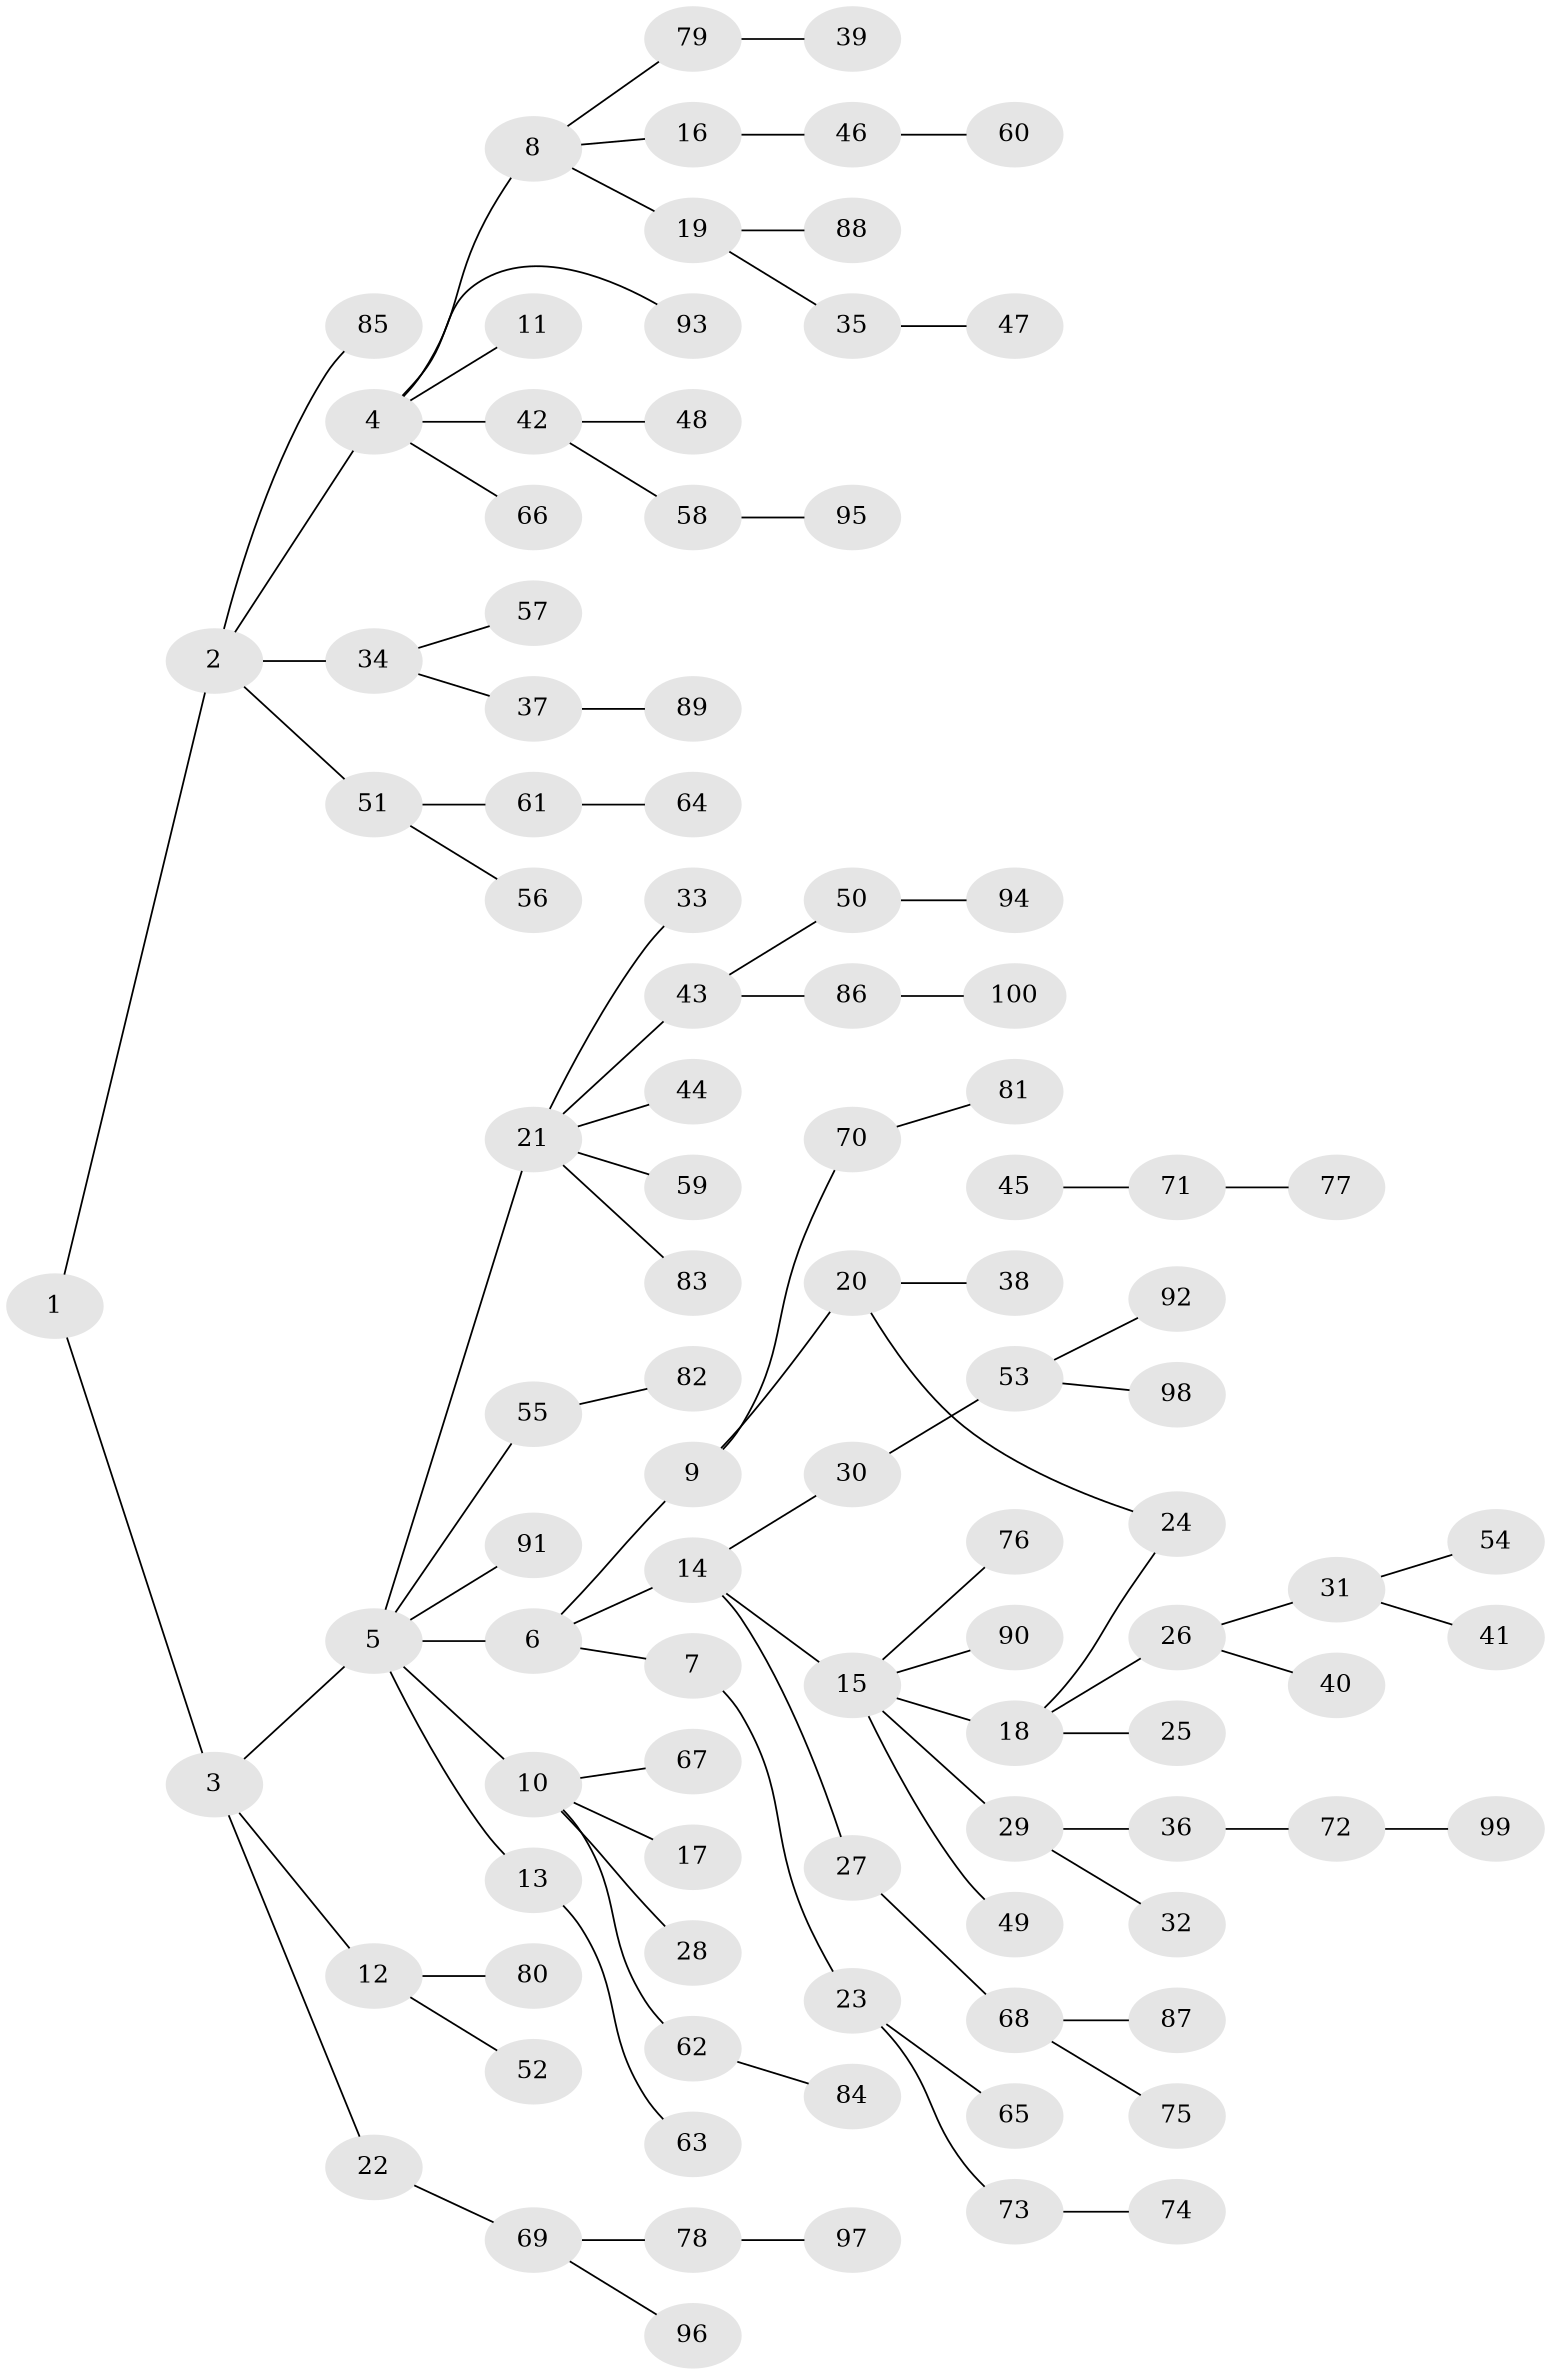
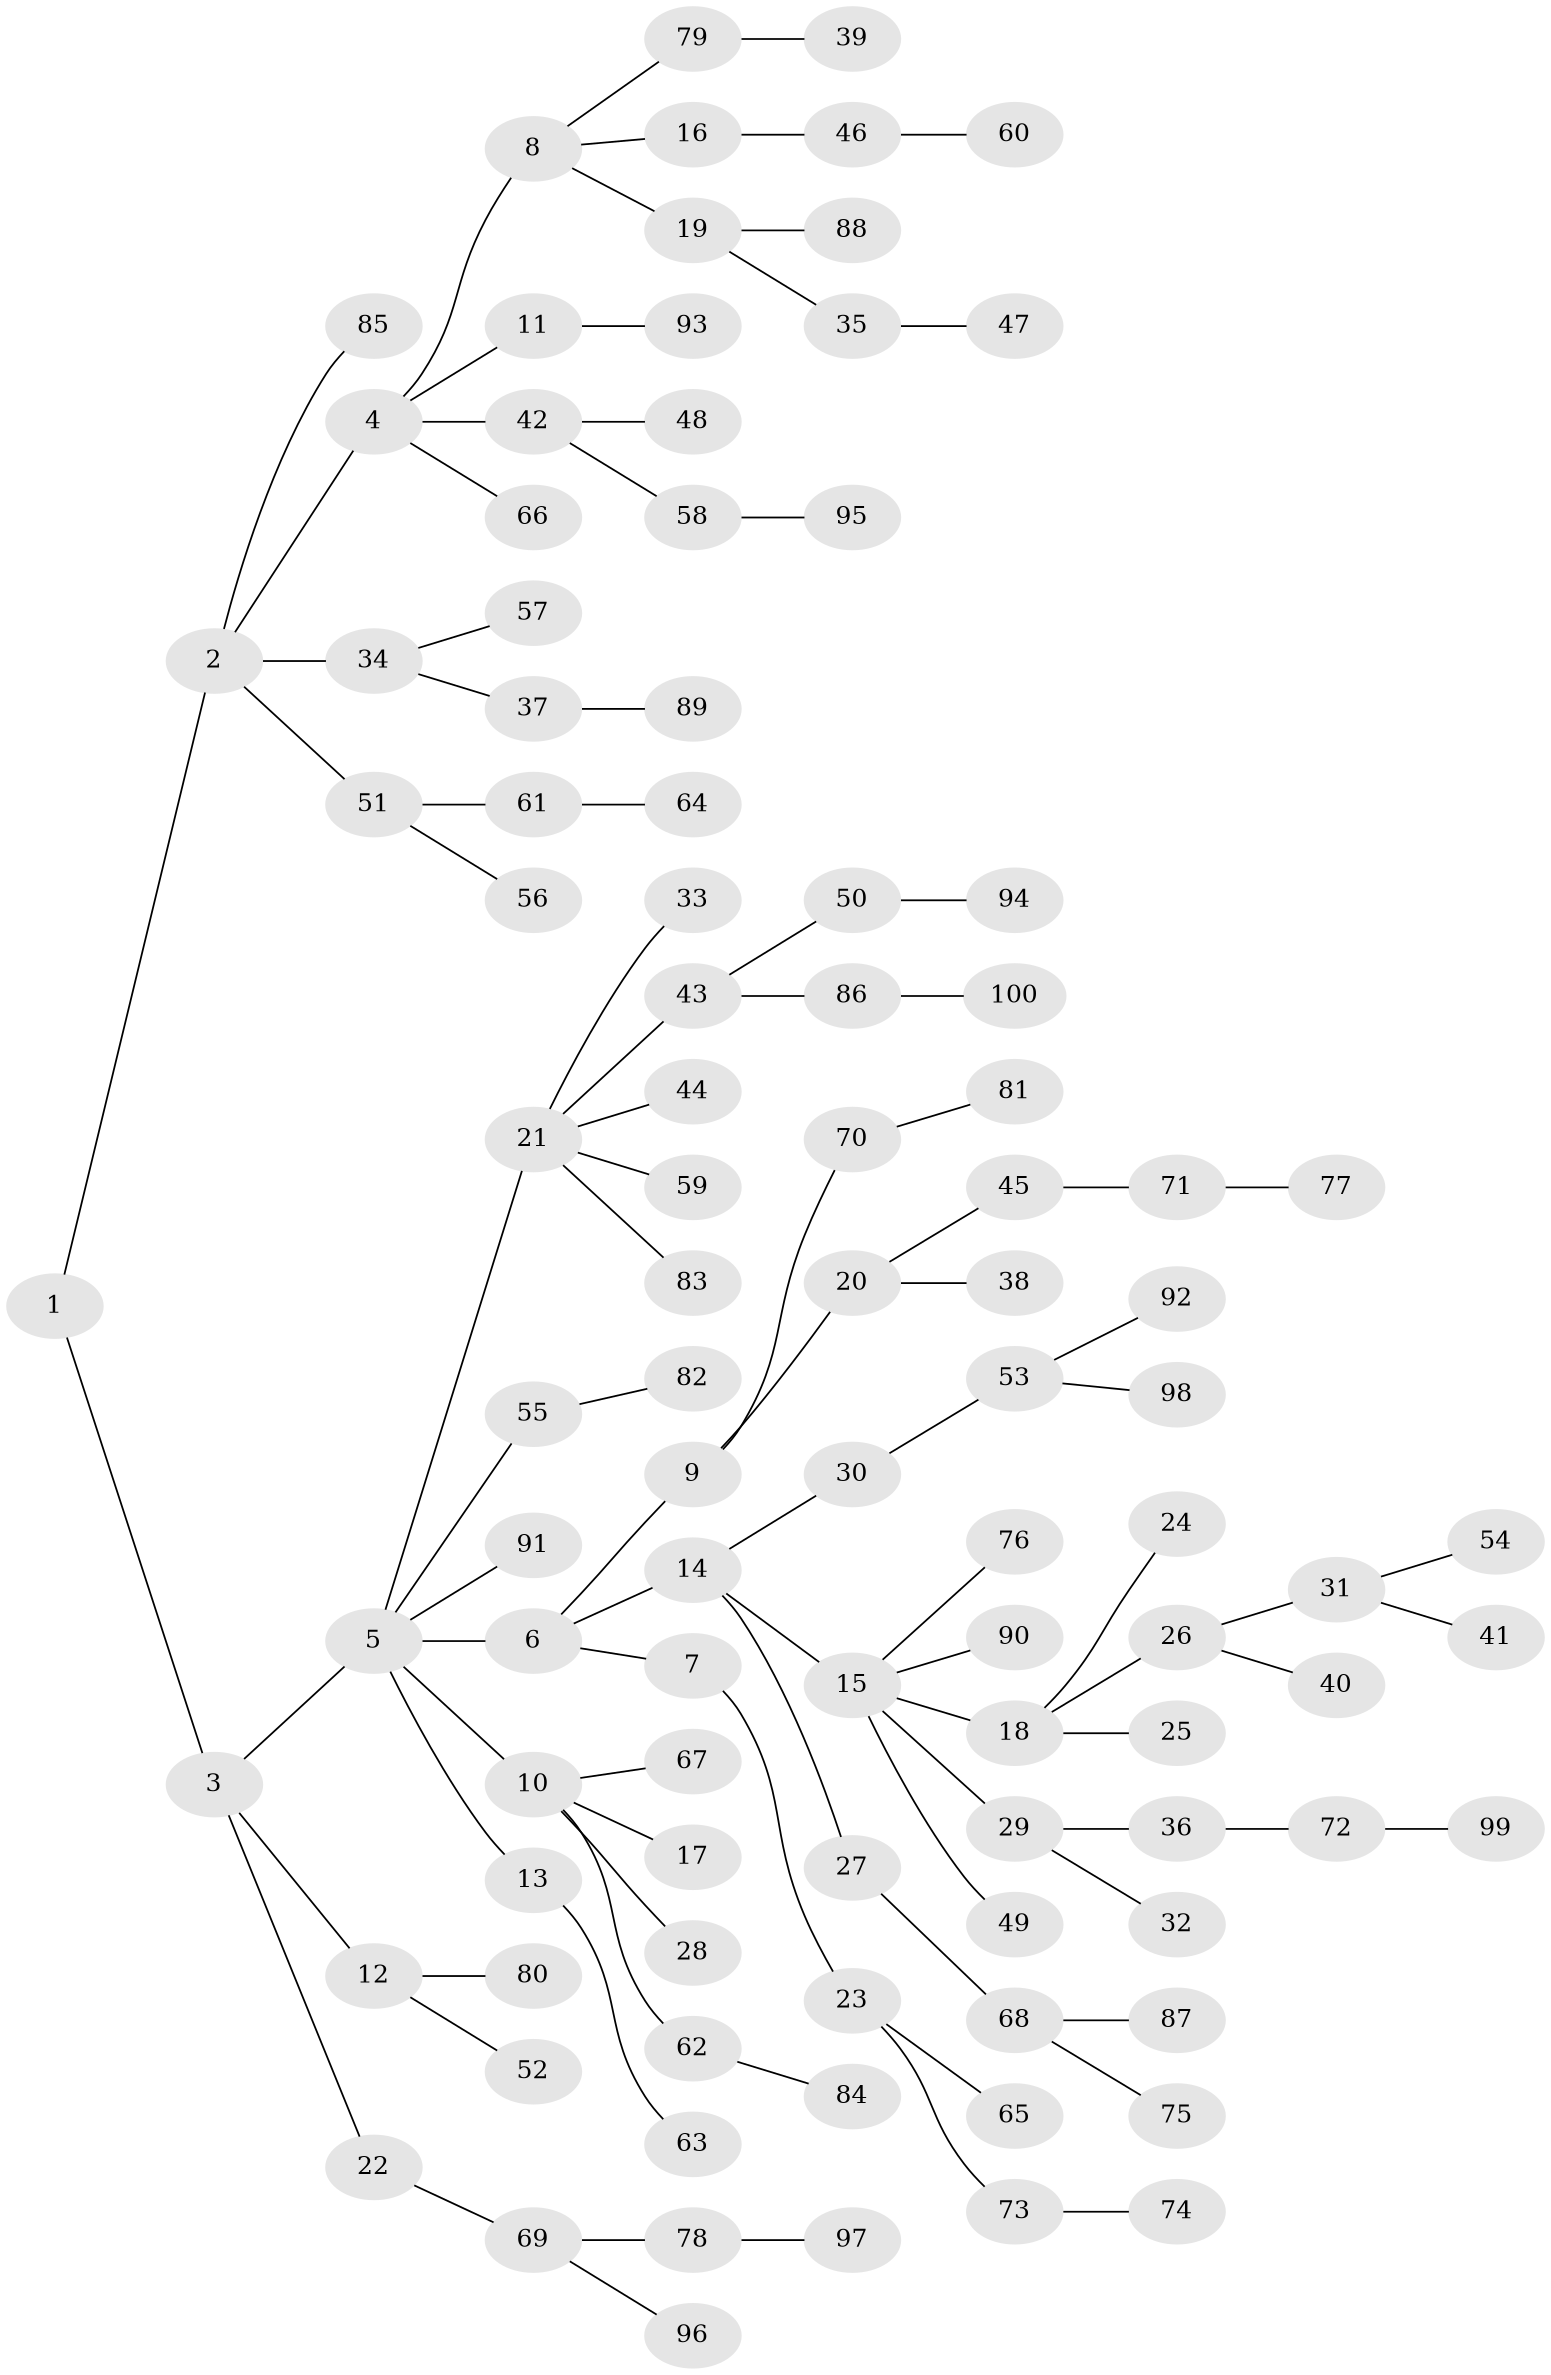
(501, 272) -> (613, 326)
(981, 1439) -> (934, 1235)
